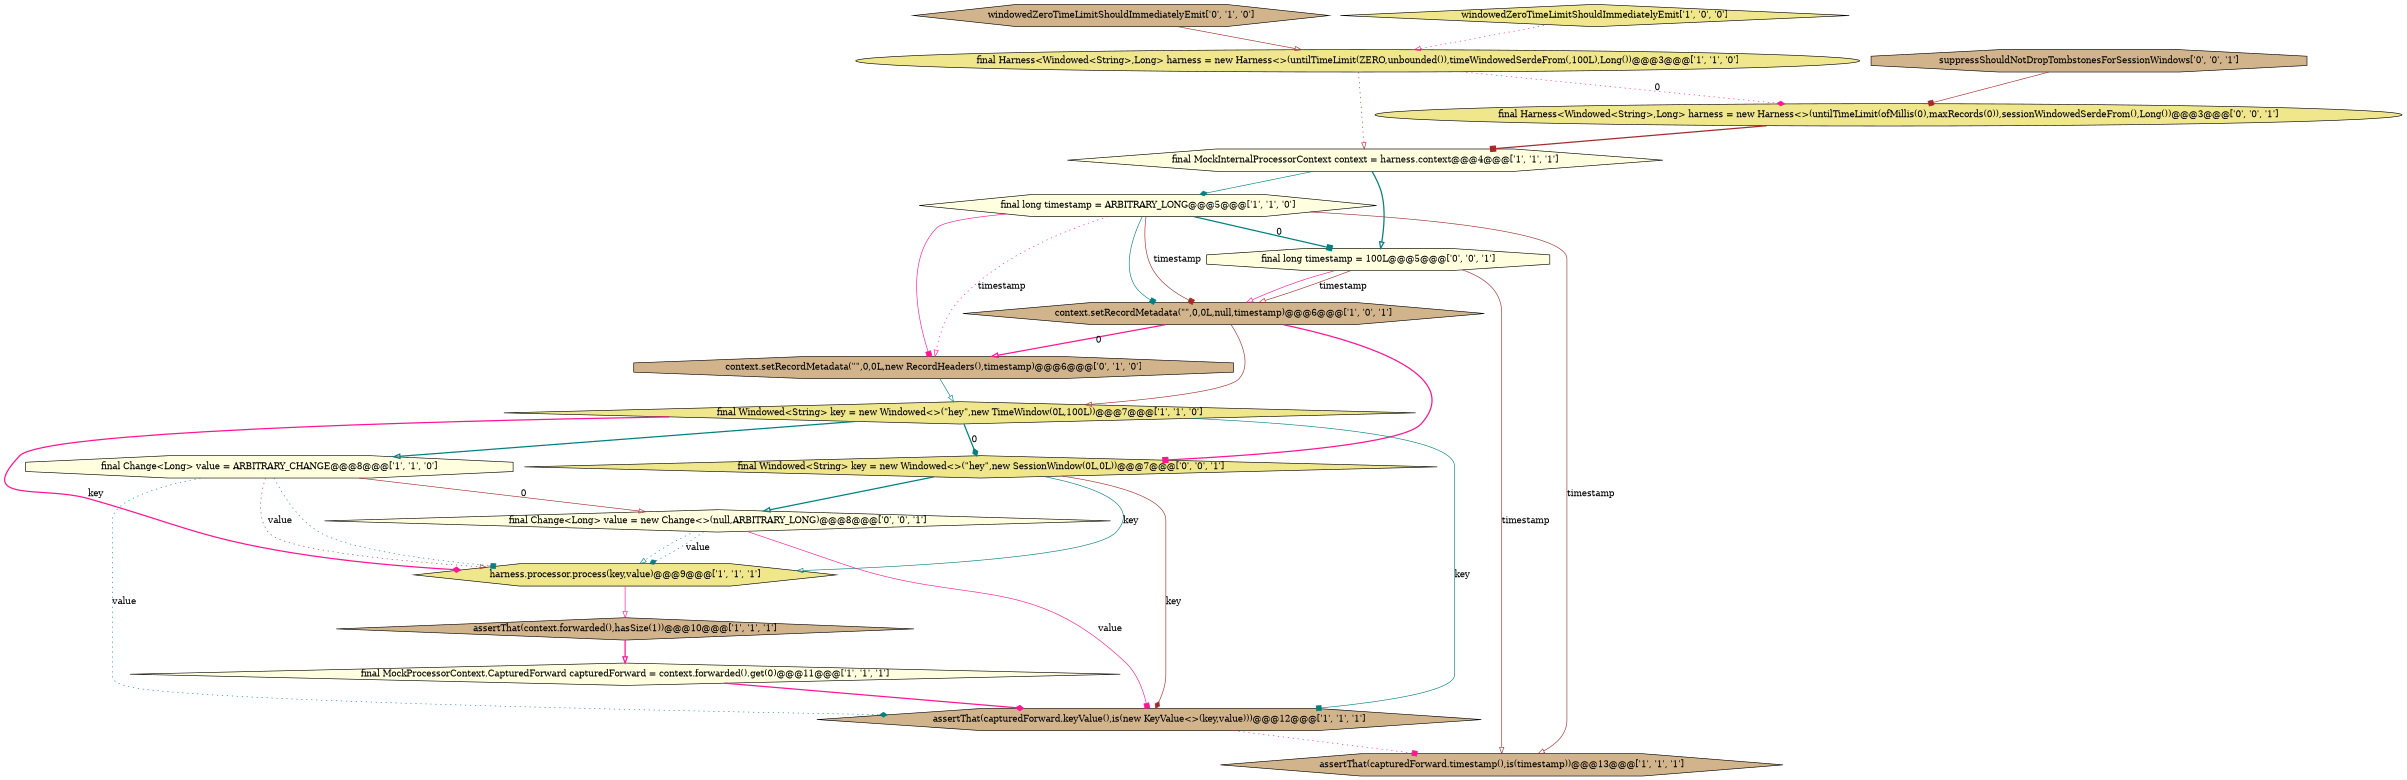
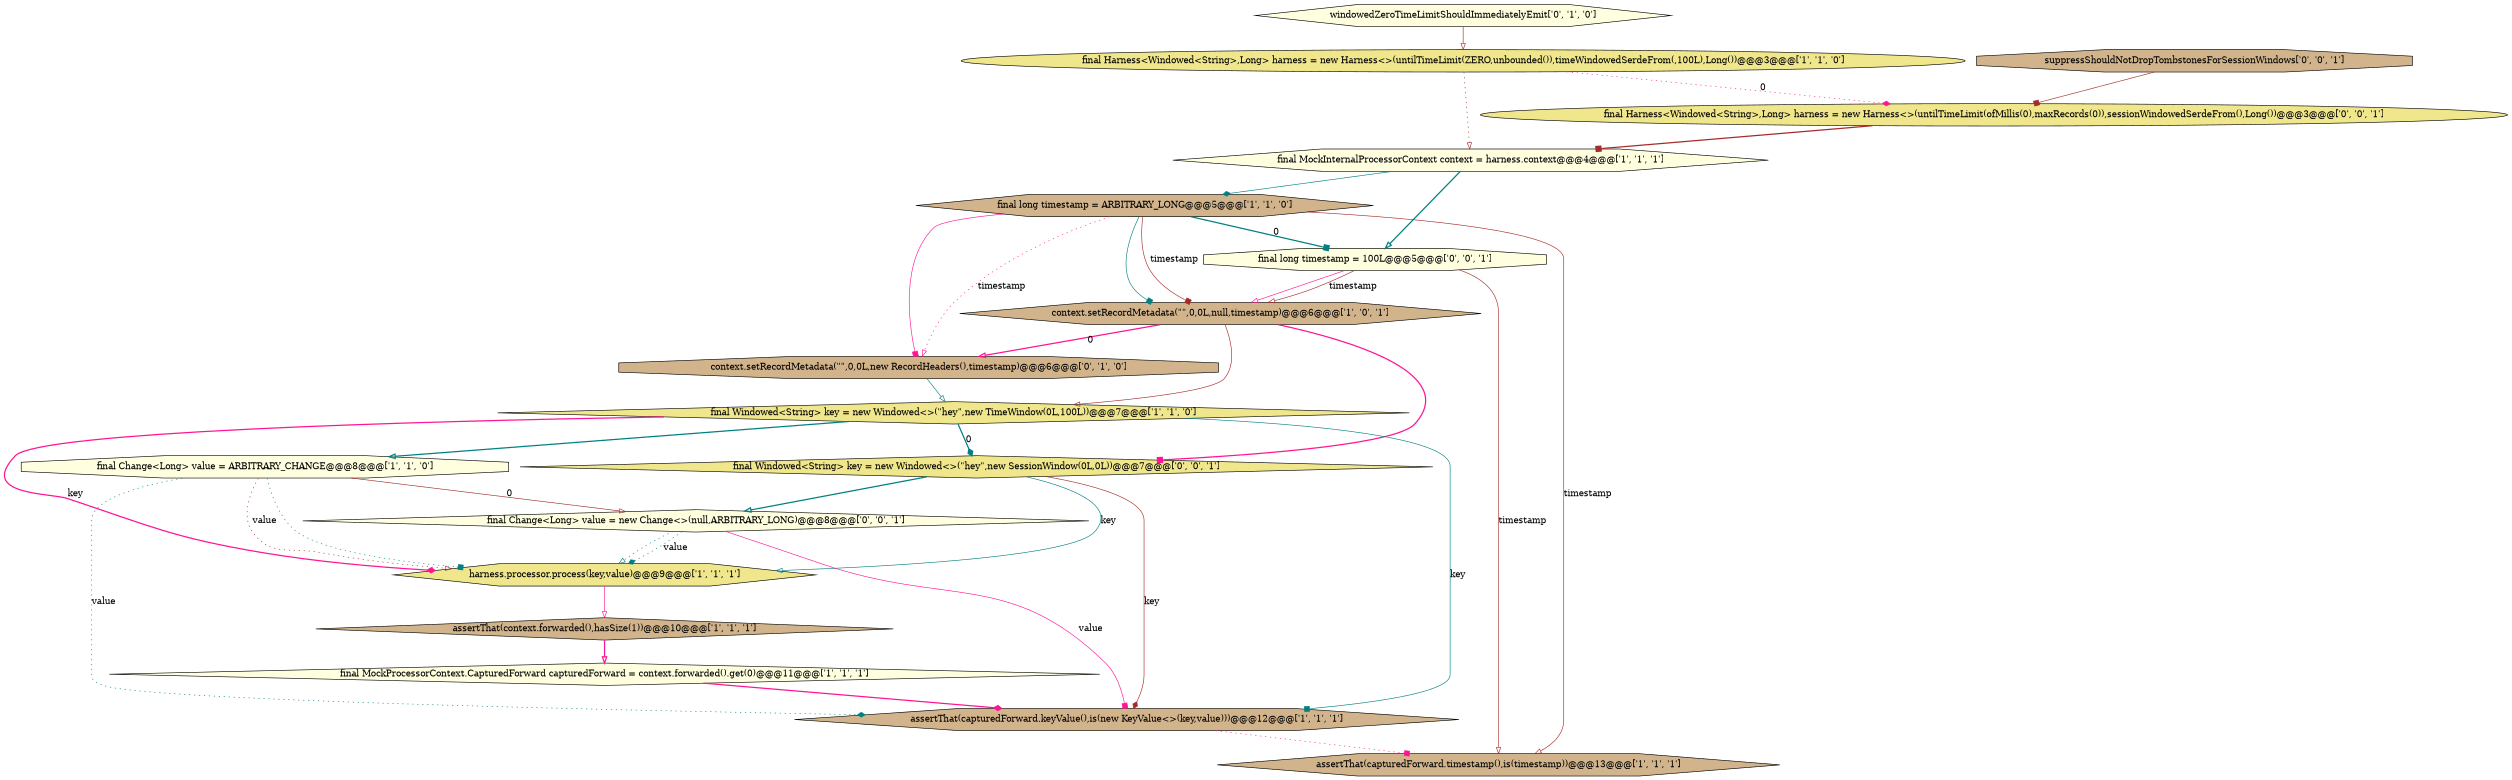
(1121, 16) -> (1463, 16)
(1595, 16) -> none
(1148, 205) -> (1145, 205)
